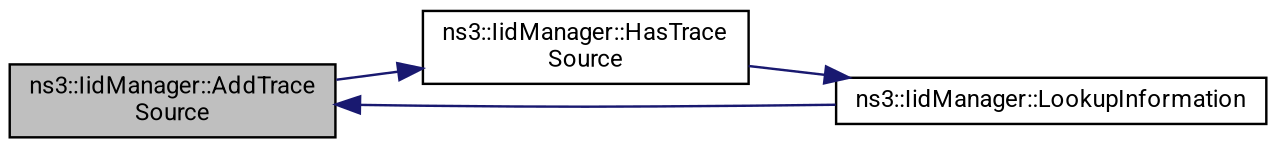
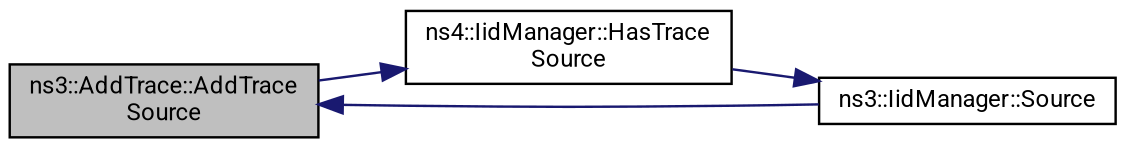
(586, 47) -> (569, 47)
(173, 101) -> (164, 101)
(1051, 101) -> (967, 101)
